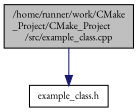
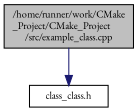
(69, 96) -> (69, 96)
